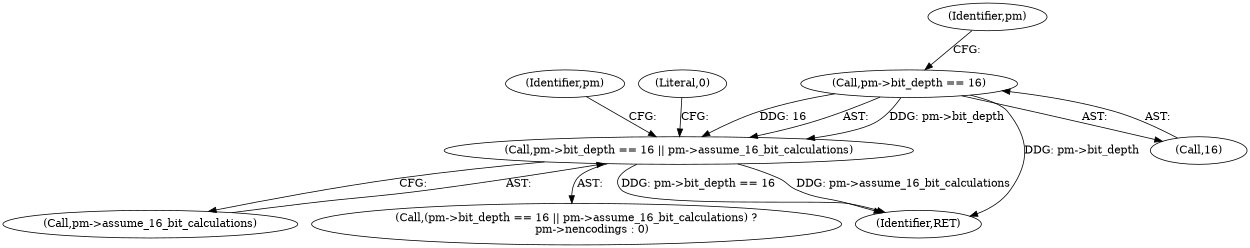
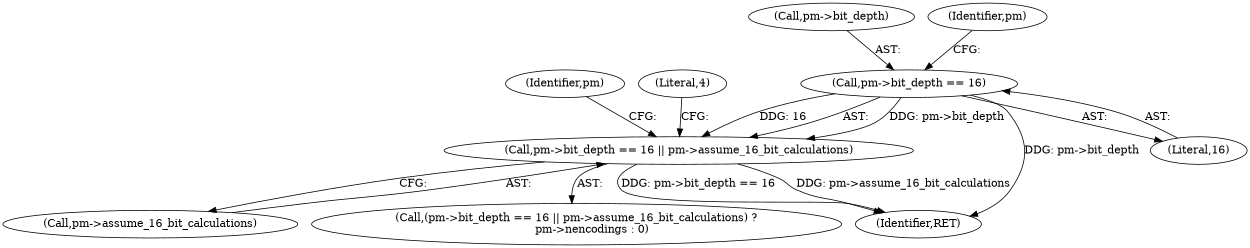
none -> (832, 17)
(683, 84) -> (683, 84)
(1199, 151) -> (1199, 151)
